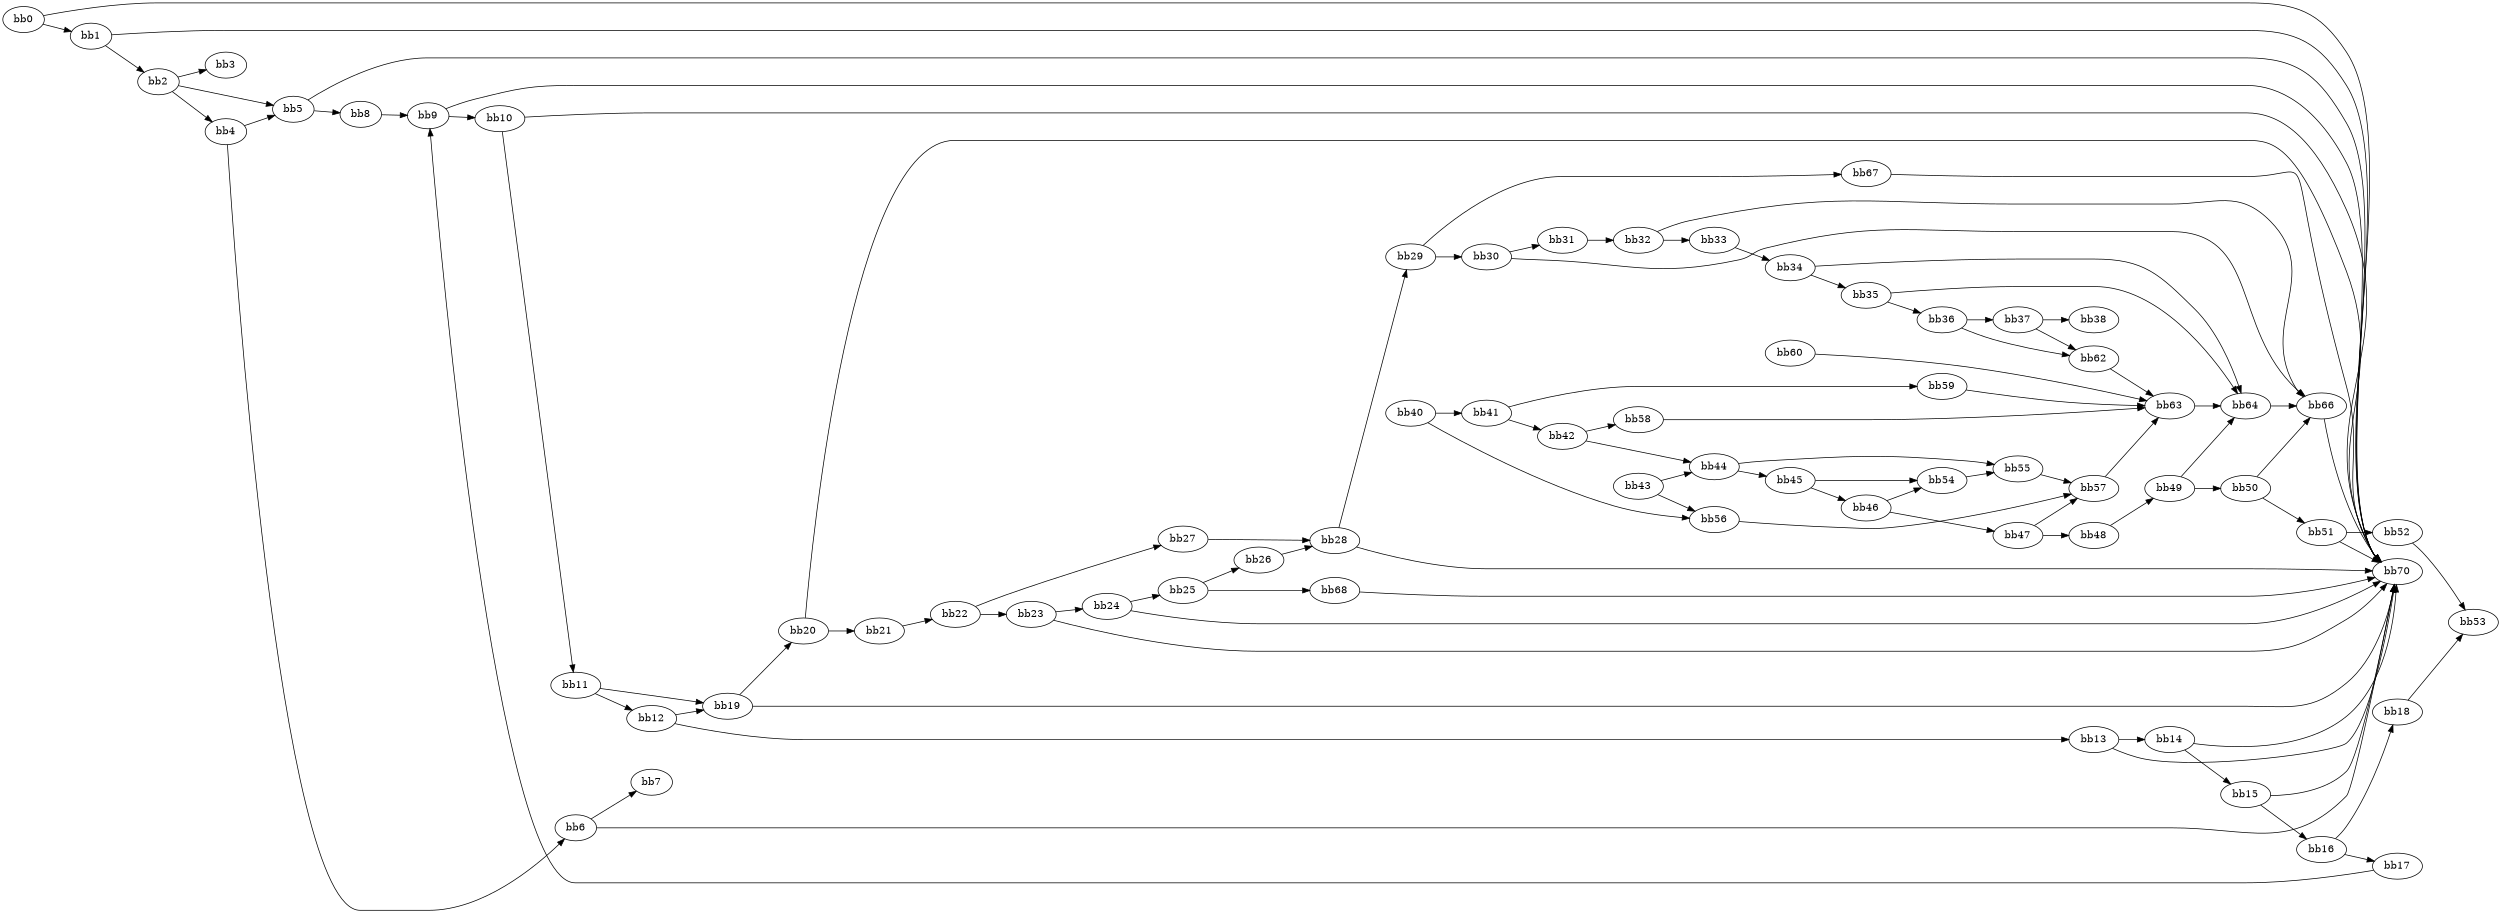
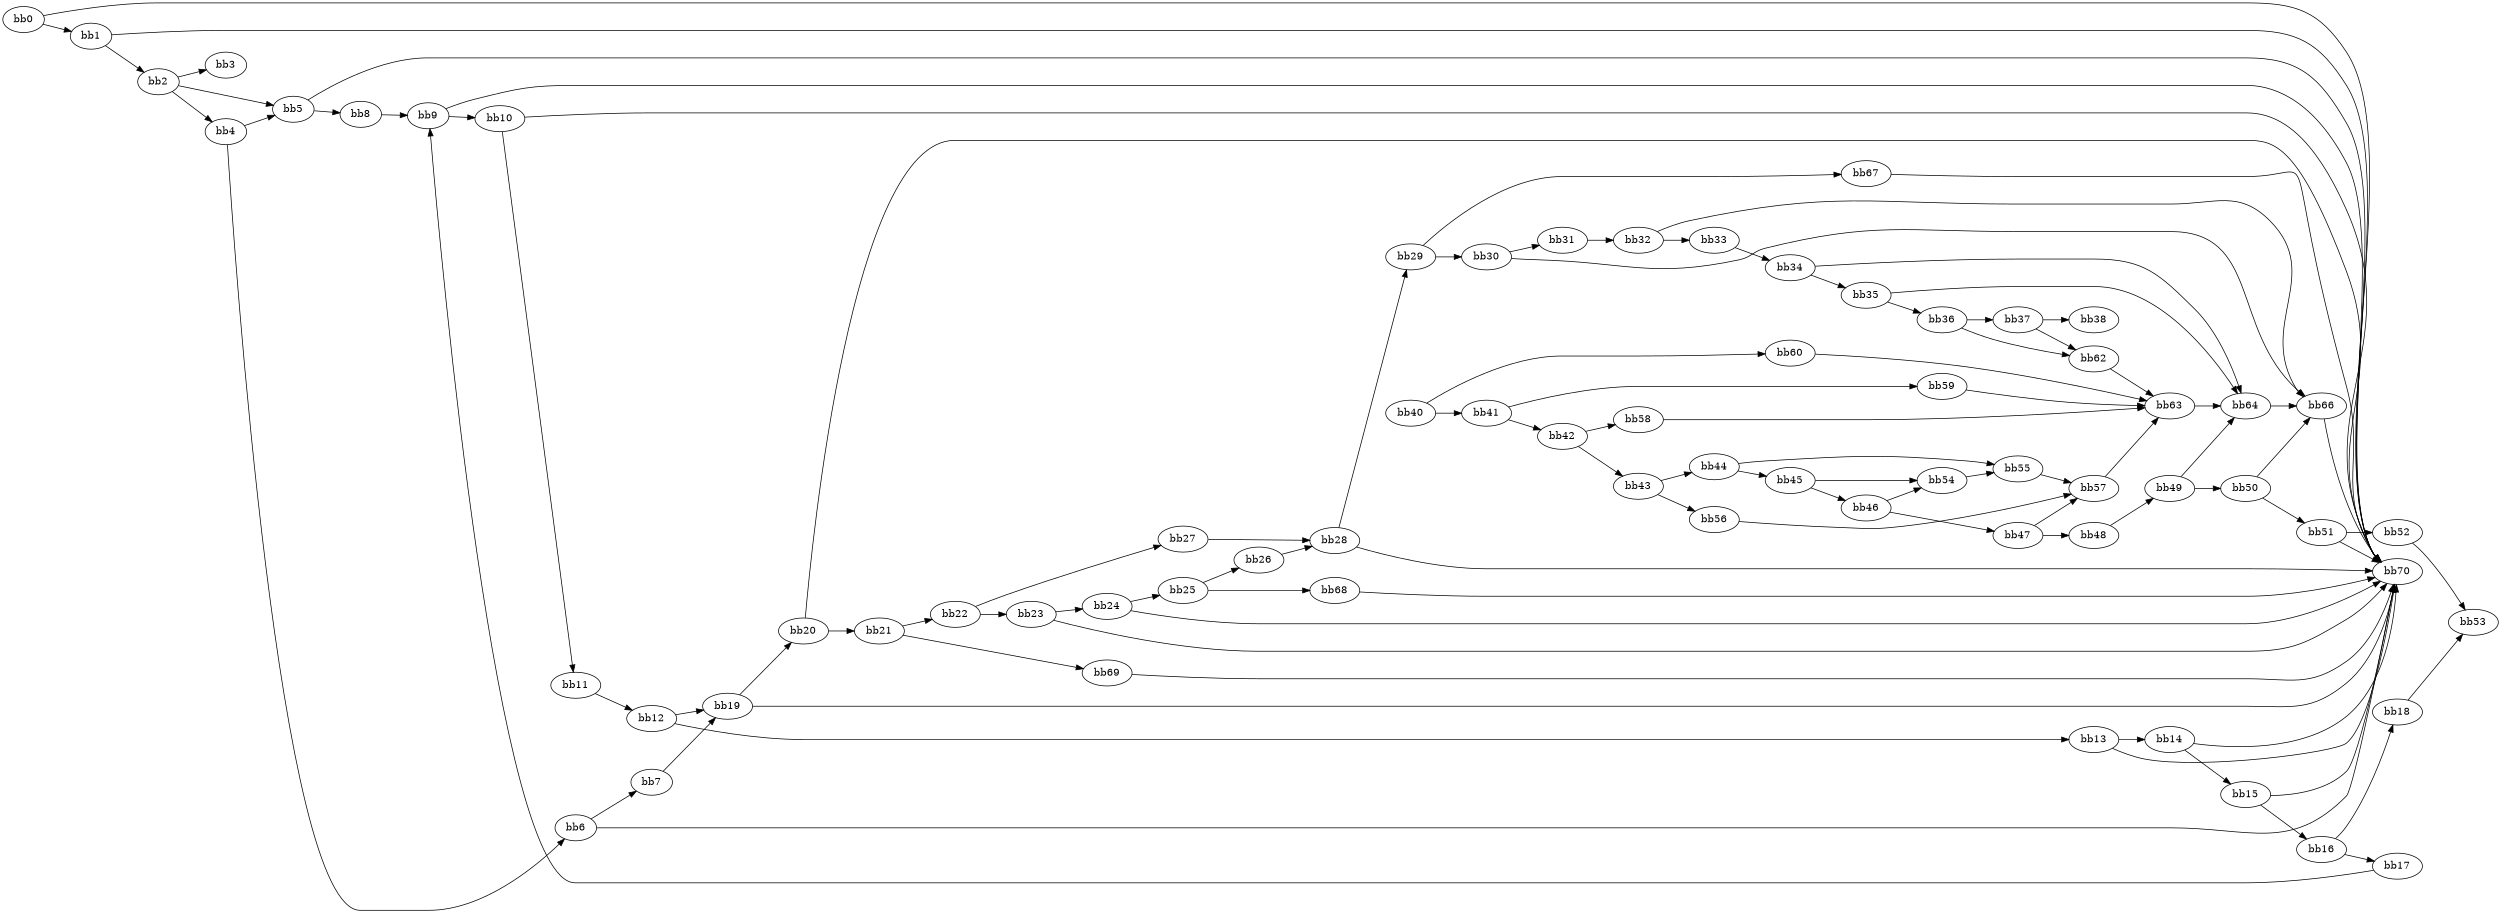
(1635, 451) -> (1597, 459)
(1550, 483) -> (1588, 356)
none -> (1107, 673)
(648, 695) -> (687, 747)
